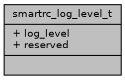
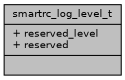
(41, 34) -> (56, 34)
